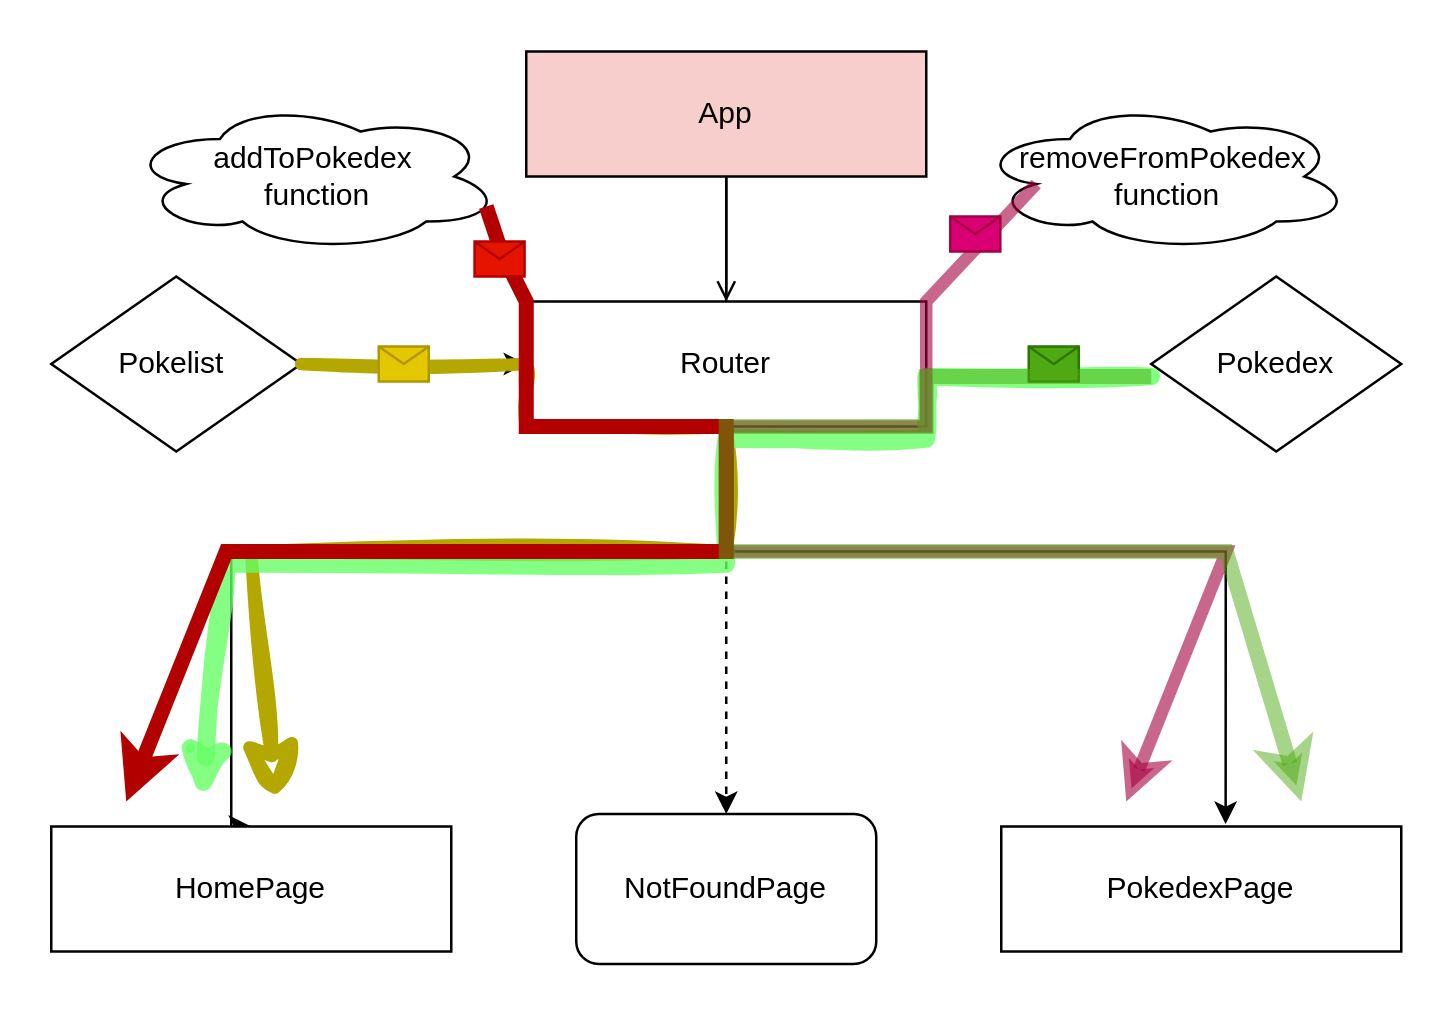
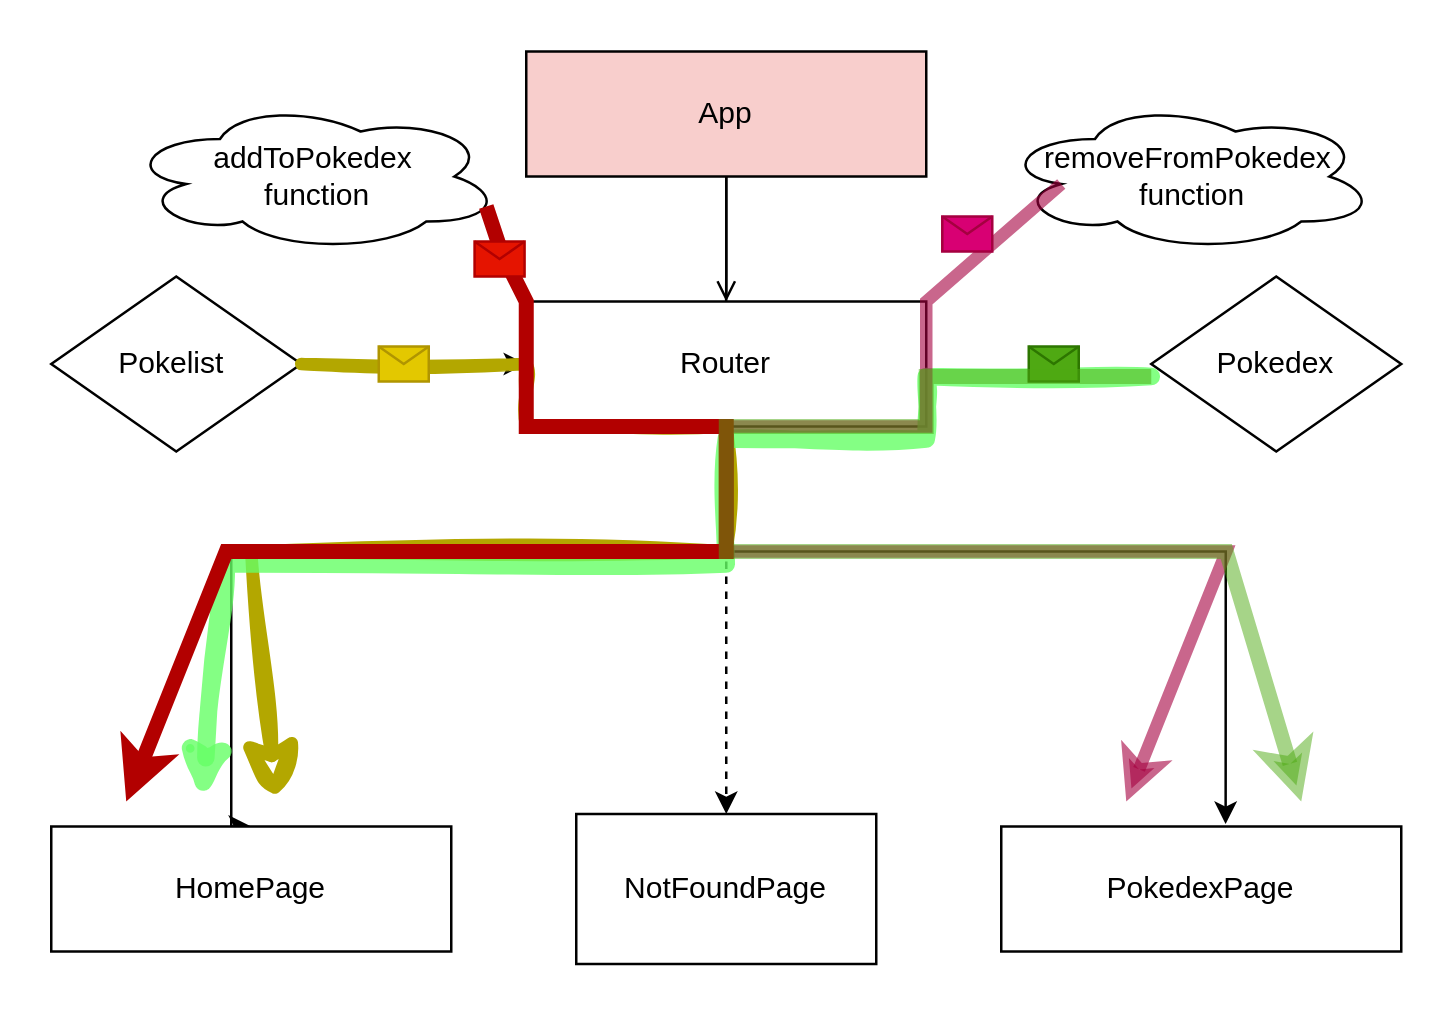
(1164, 176) -> (1189, 176)
(726, 889) -> (726, 889)
